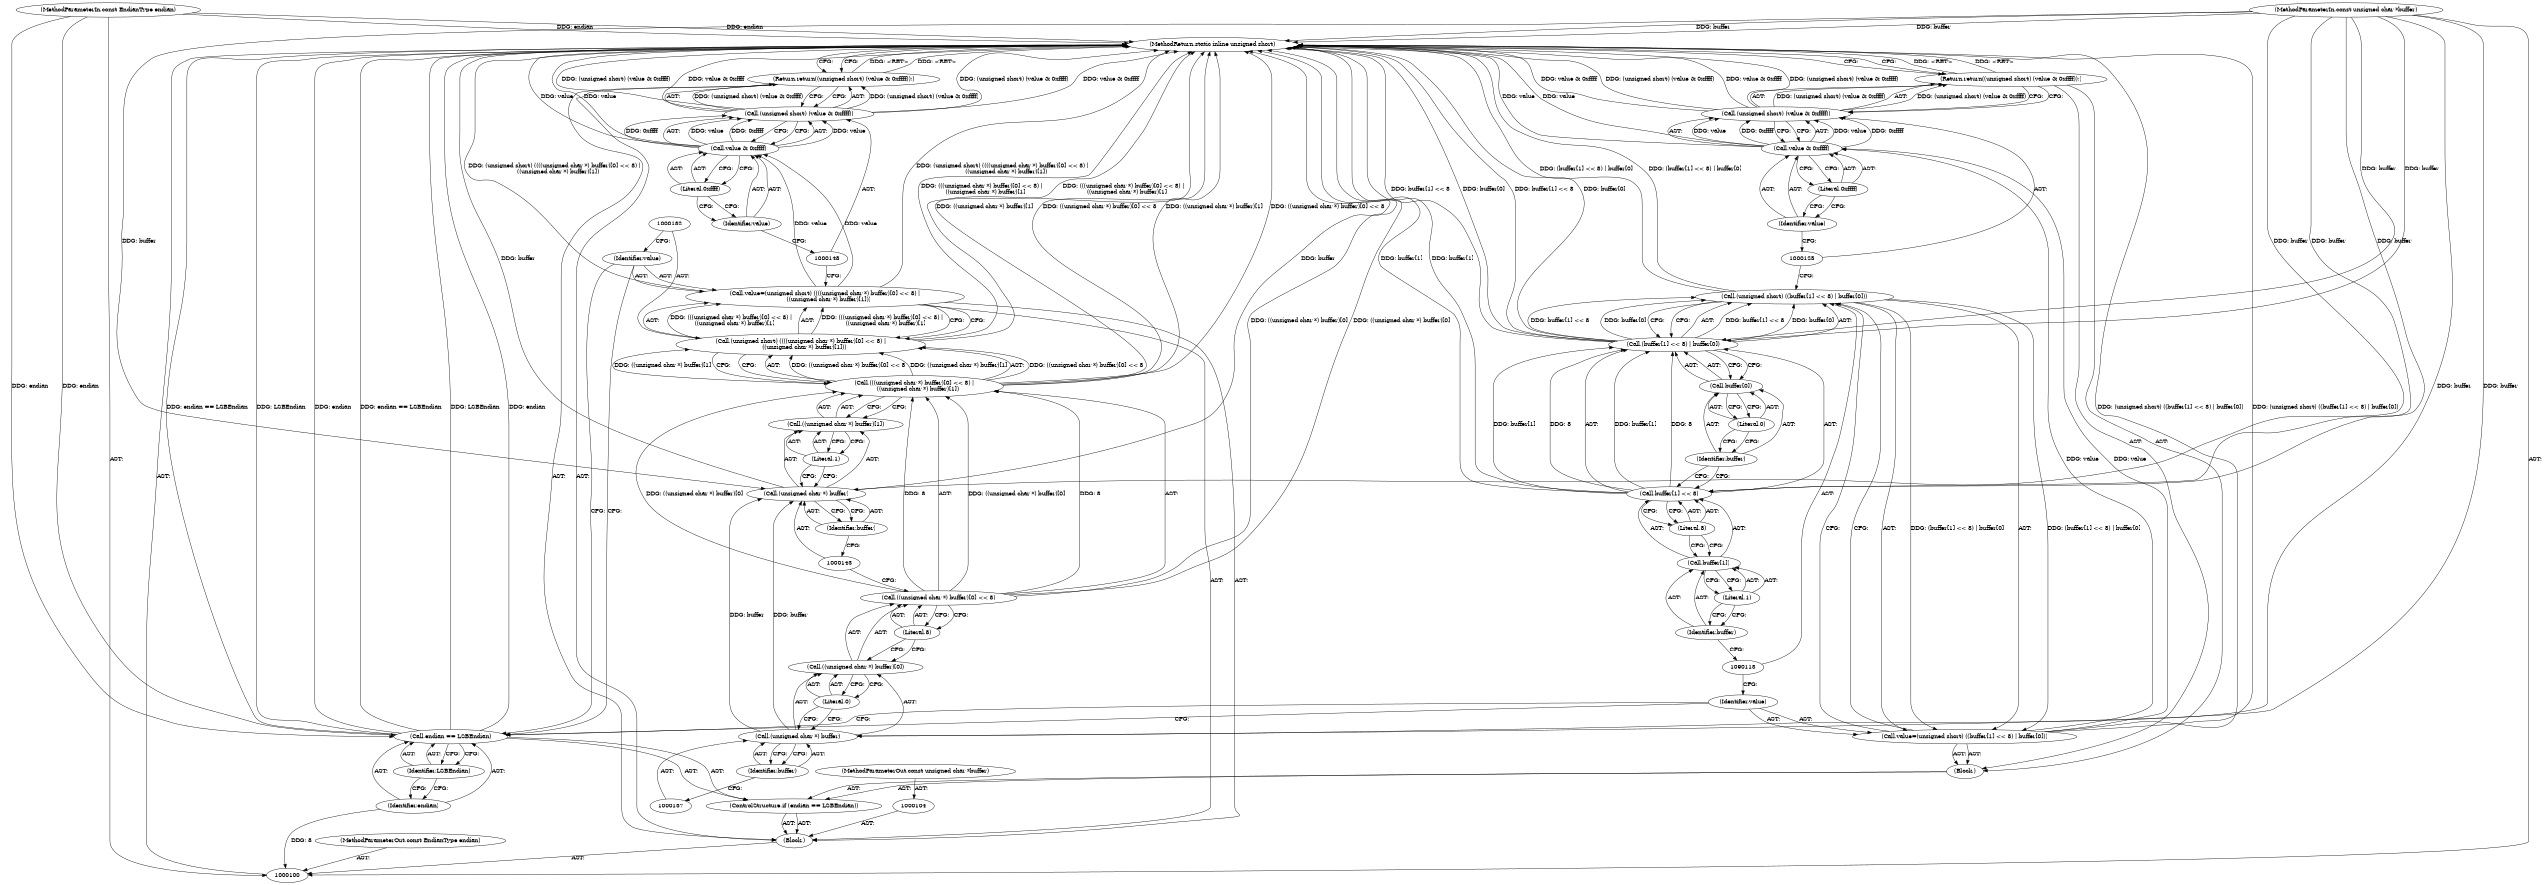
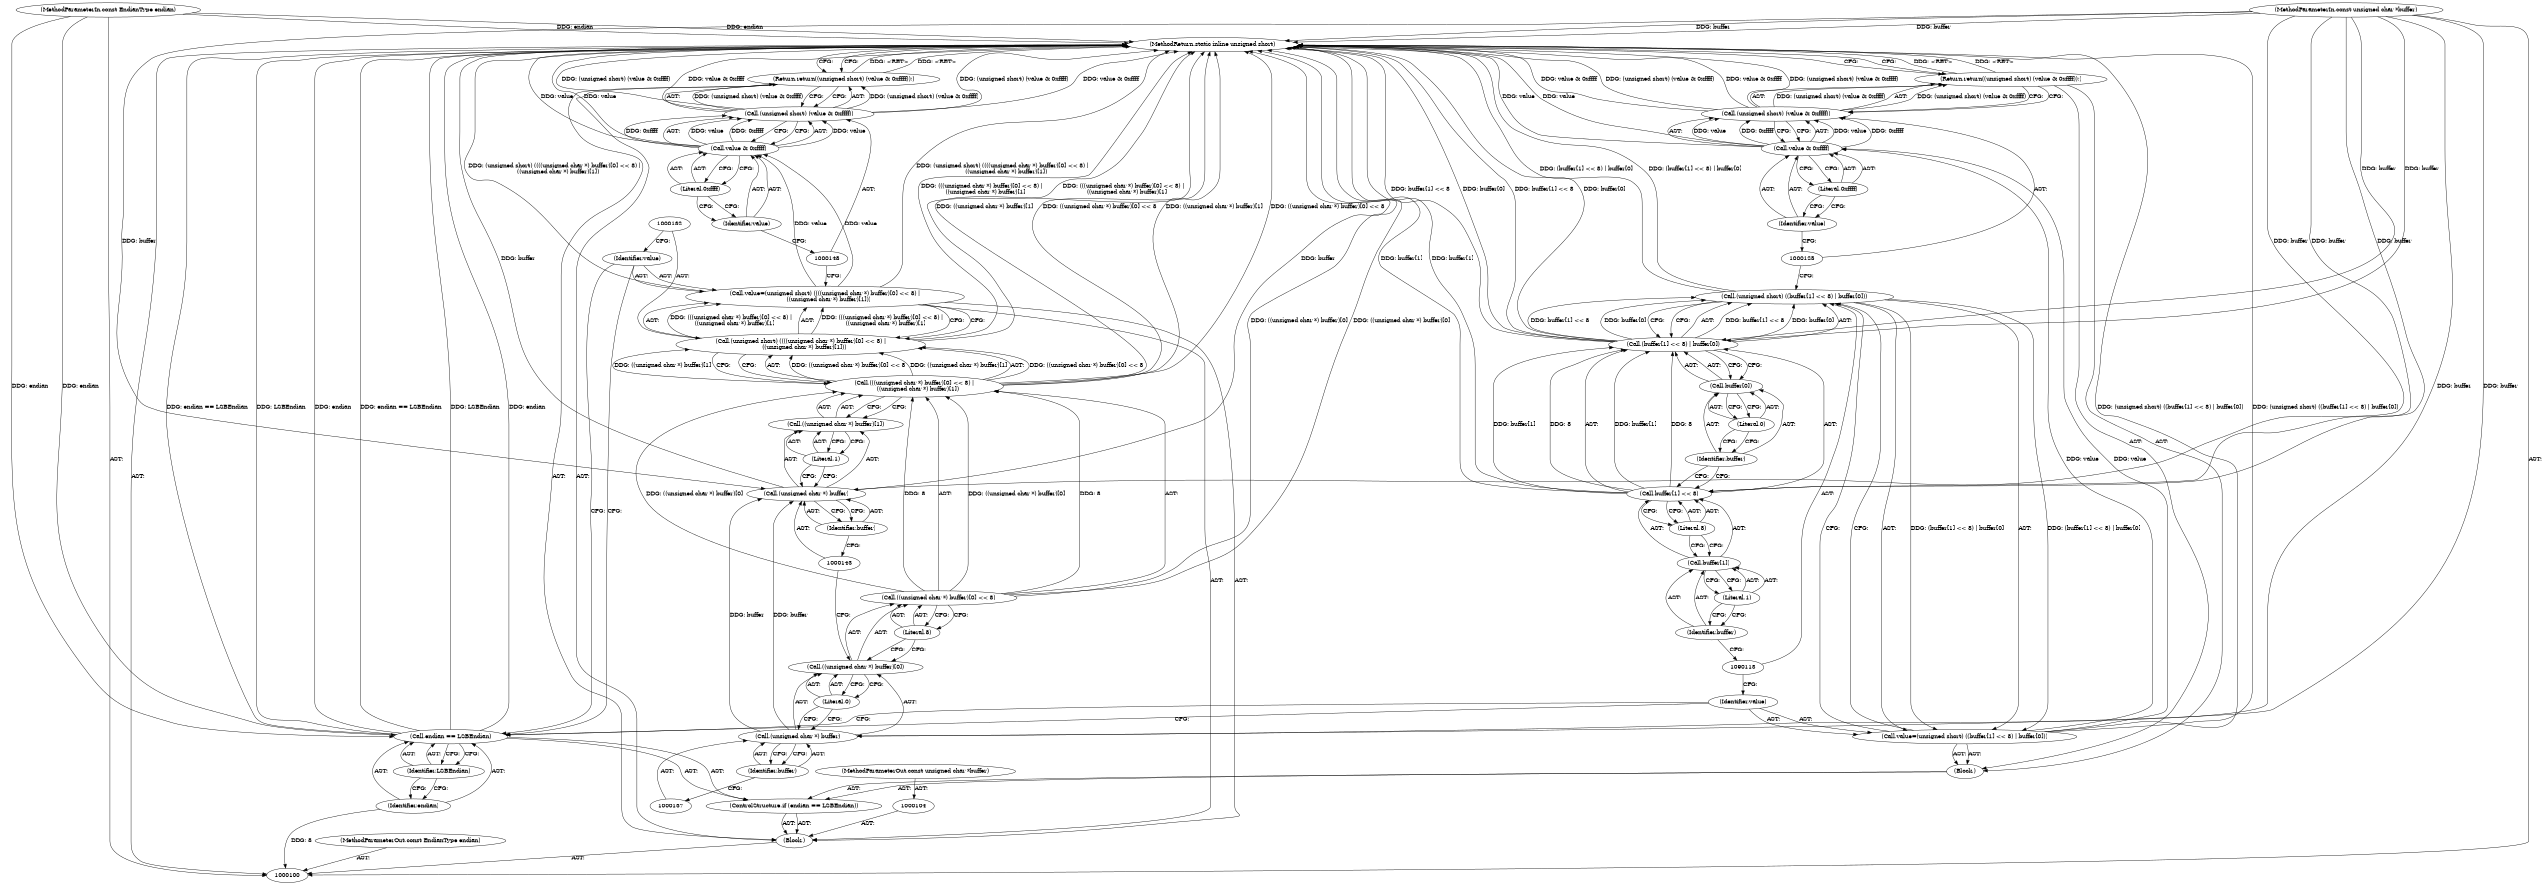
(195, 59) -> (180, 57)
(877, 582) -> (836, 615)
